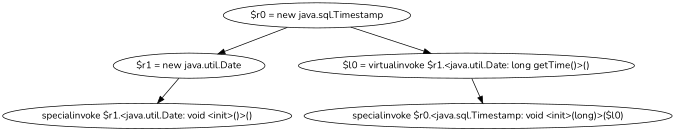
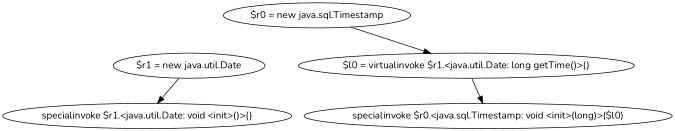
(256, 39) -> none
